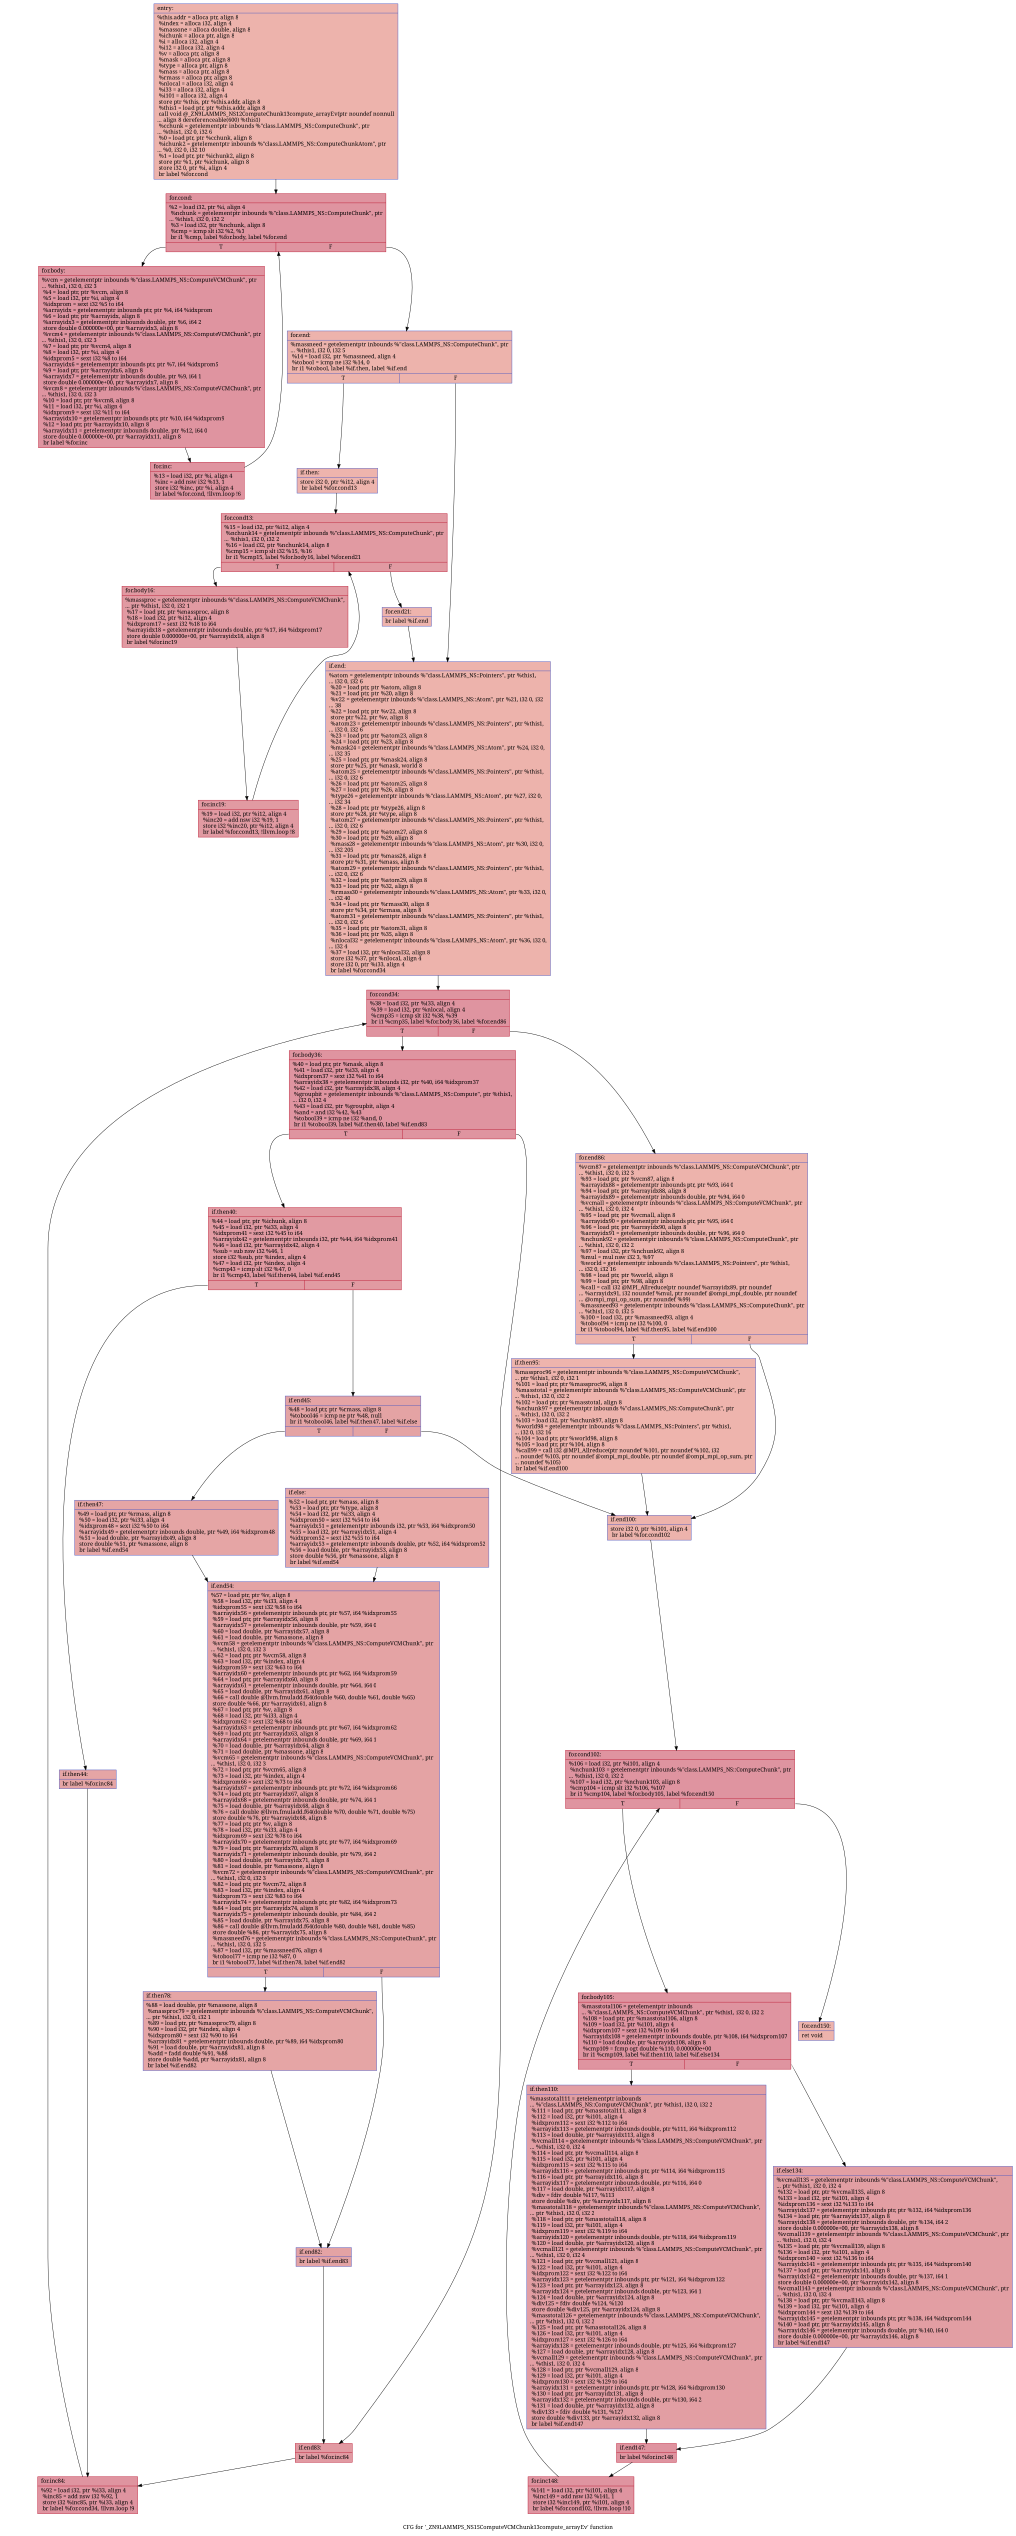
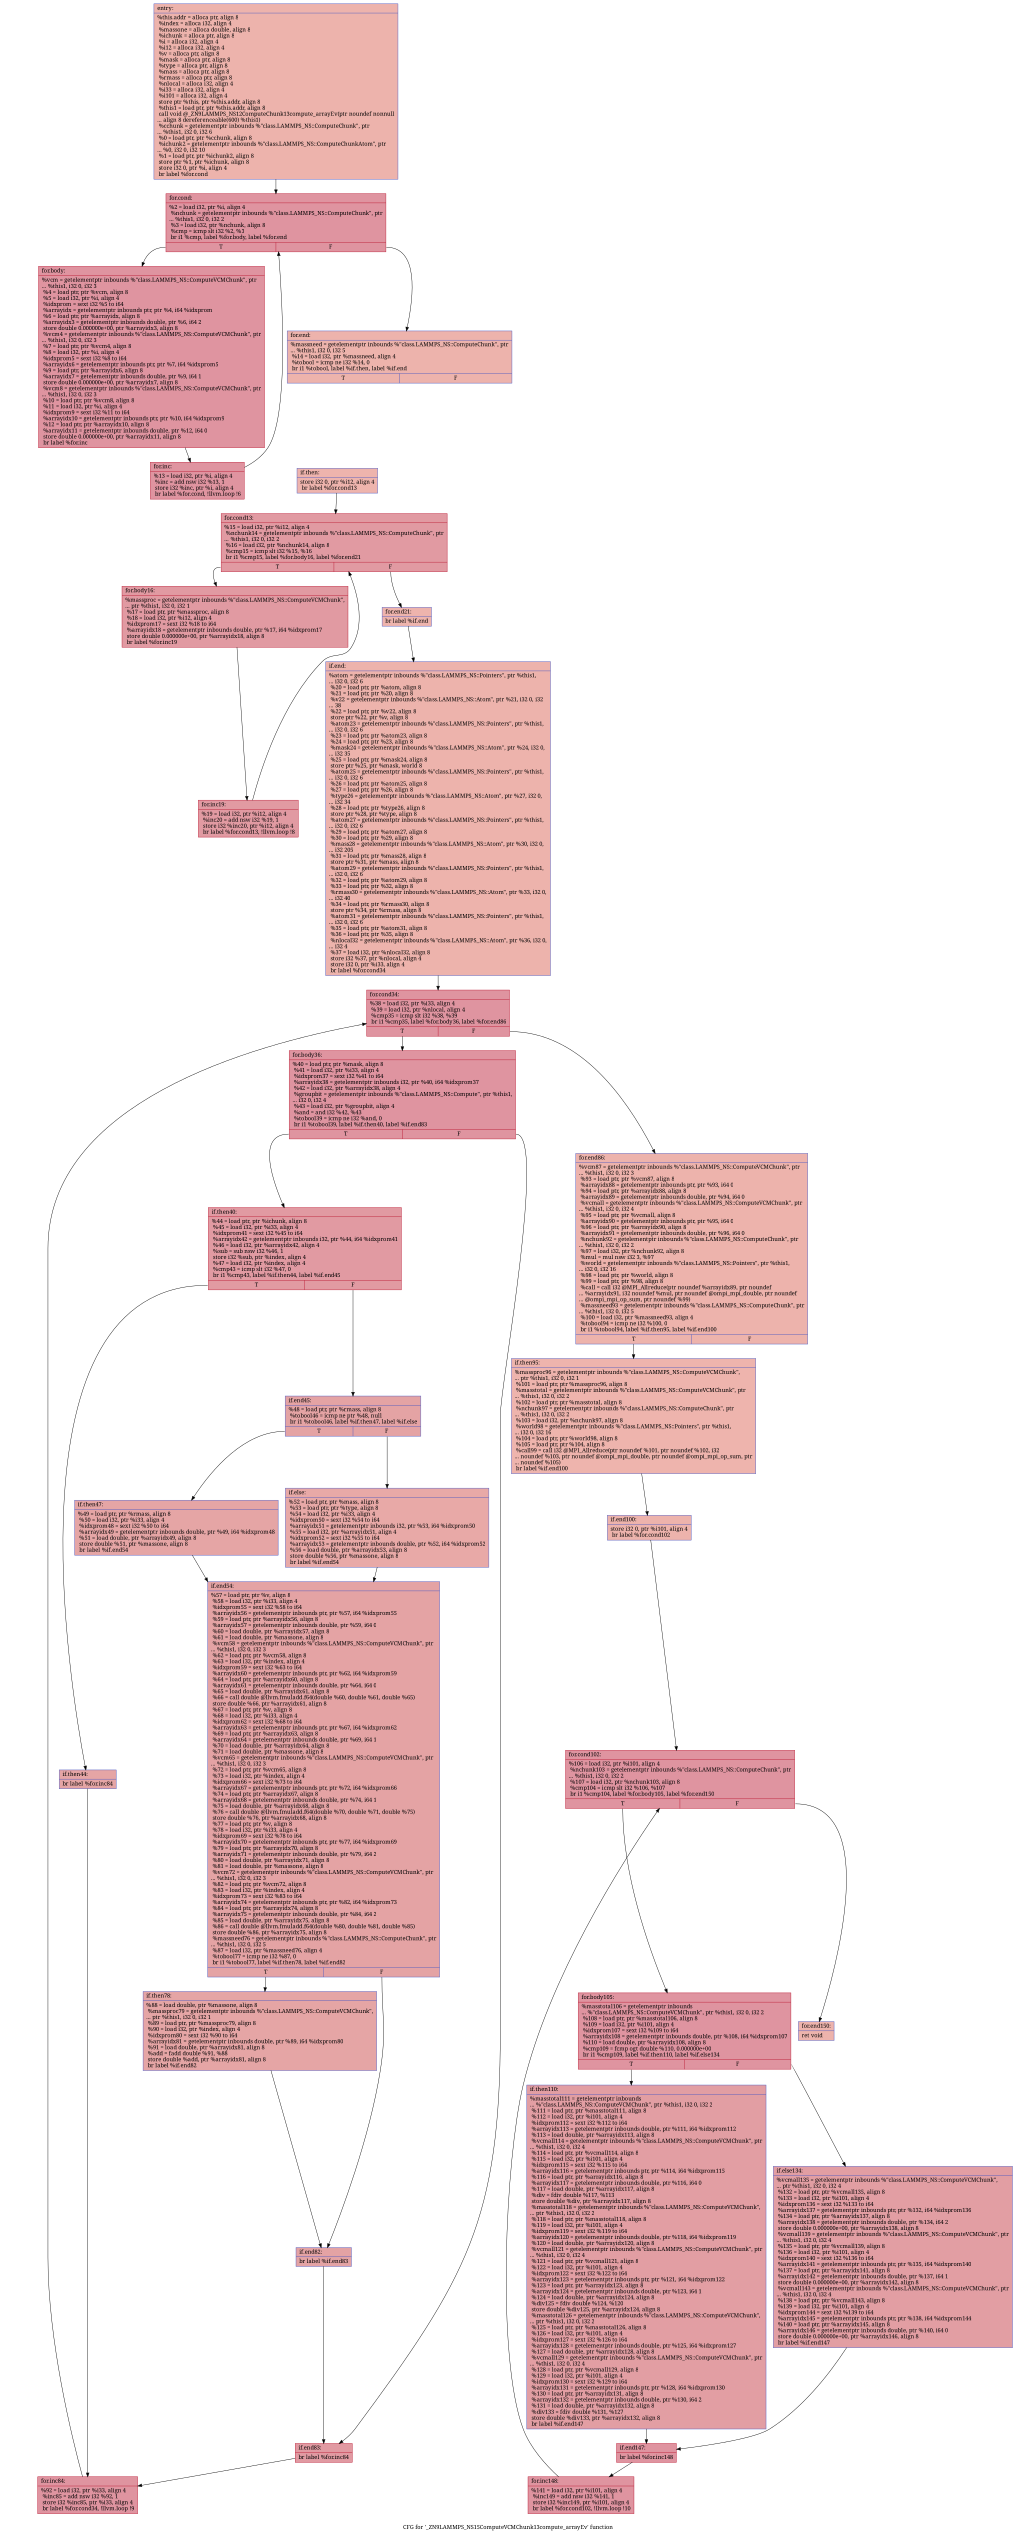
(342, 424) -> none
(453, 521) -> none
(772, 1447) -> none
(514, 1476) -> (387, 1460)
